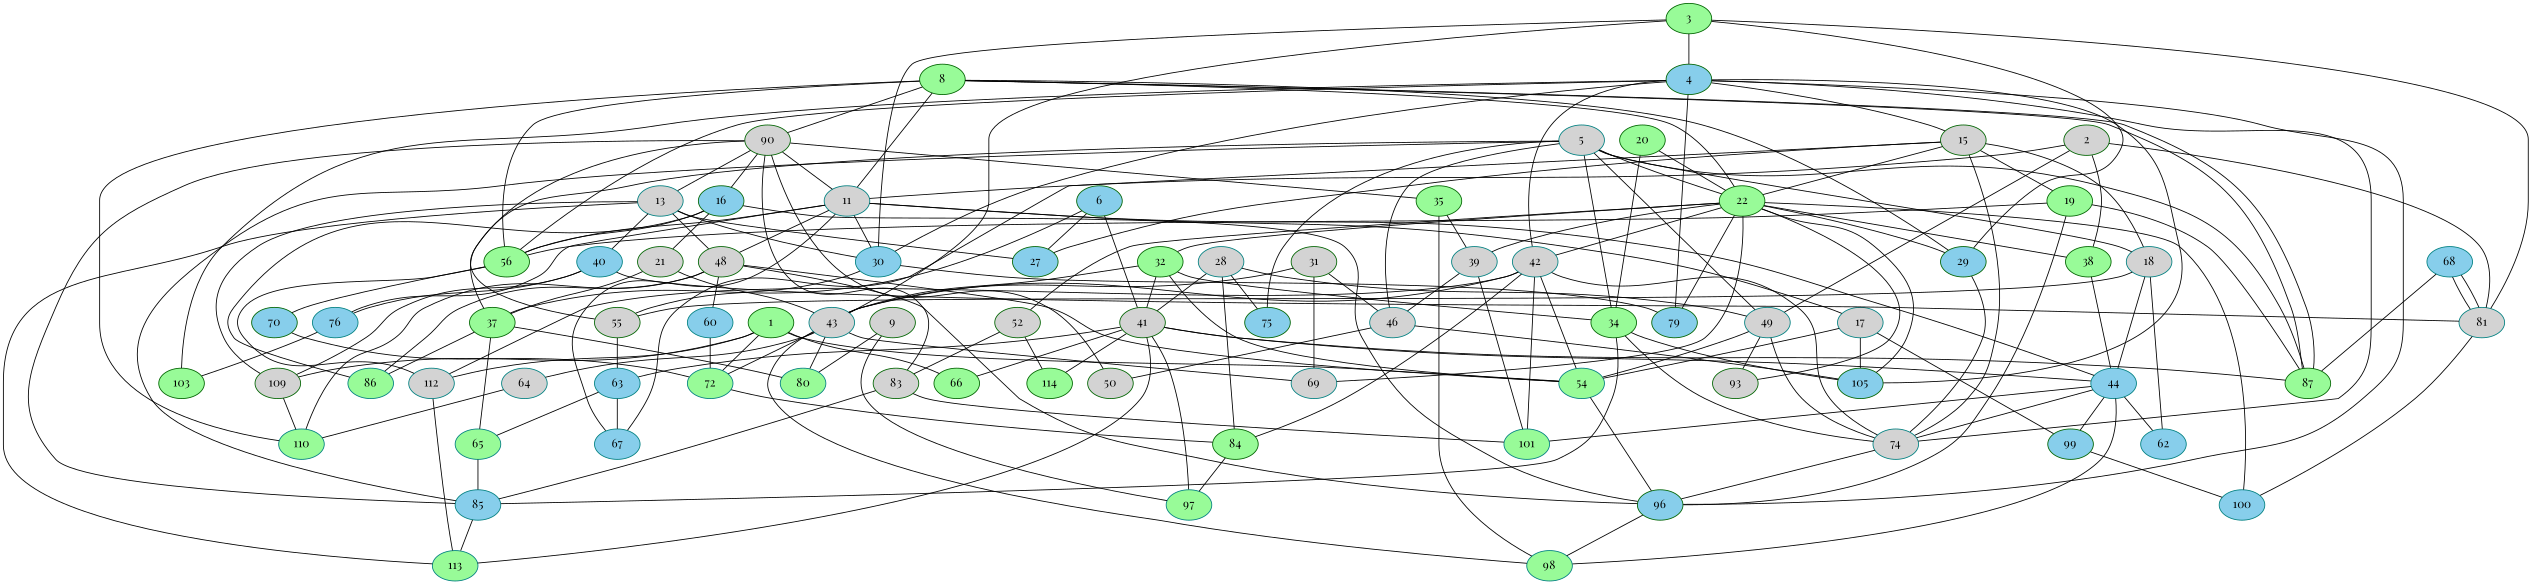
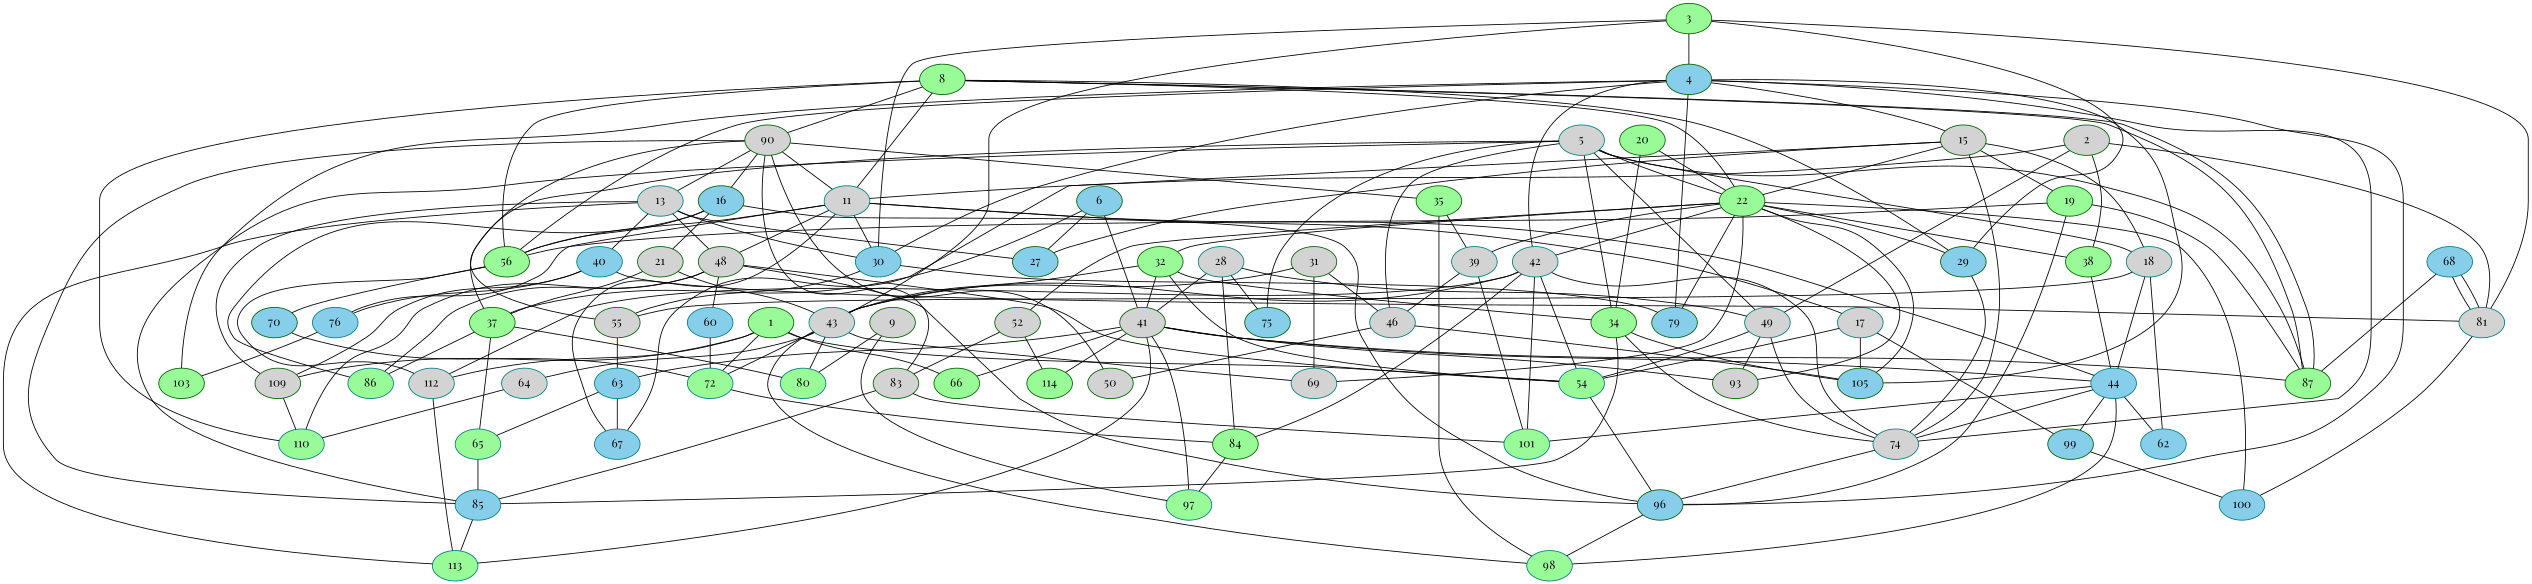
none -> (1439, 355)
